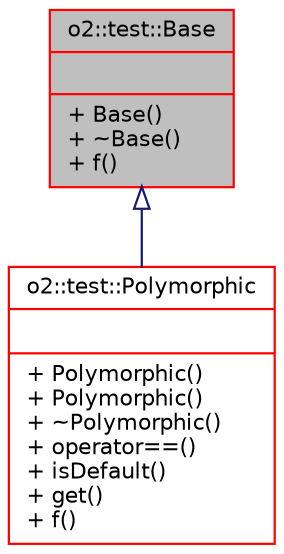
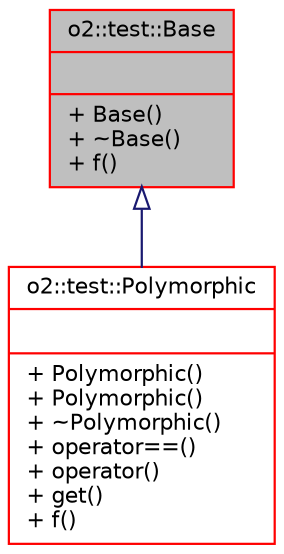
(97, 472) -> (94, 472)
